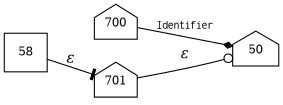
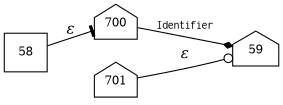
(256, 50) -> (256, 50)
(69, 66) -> (68, 39)
